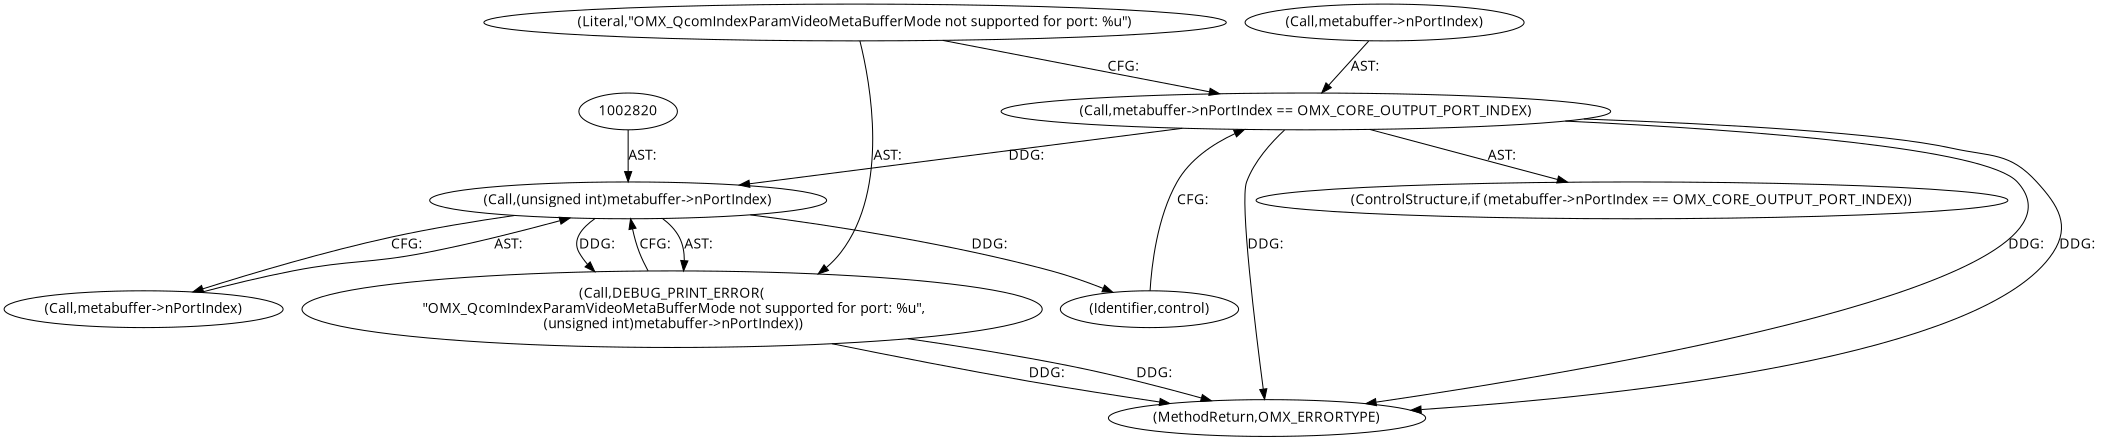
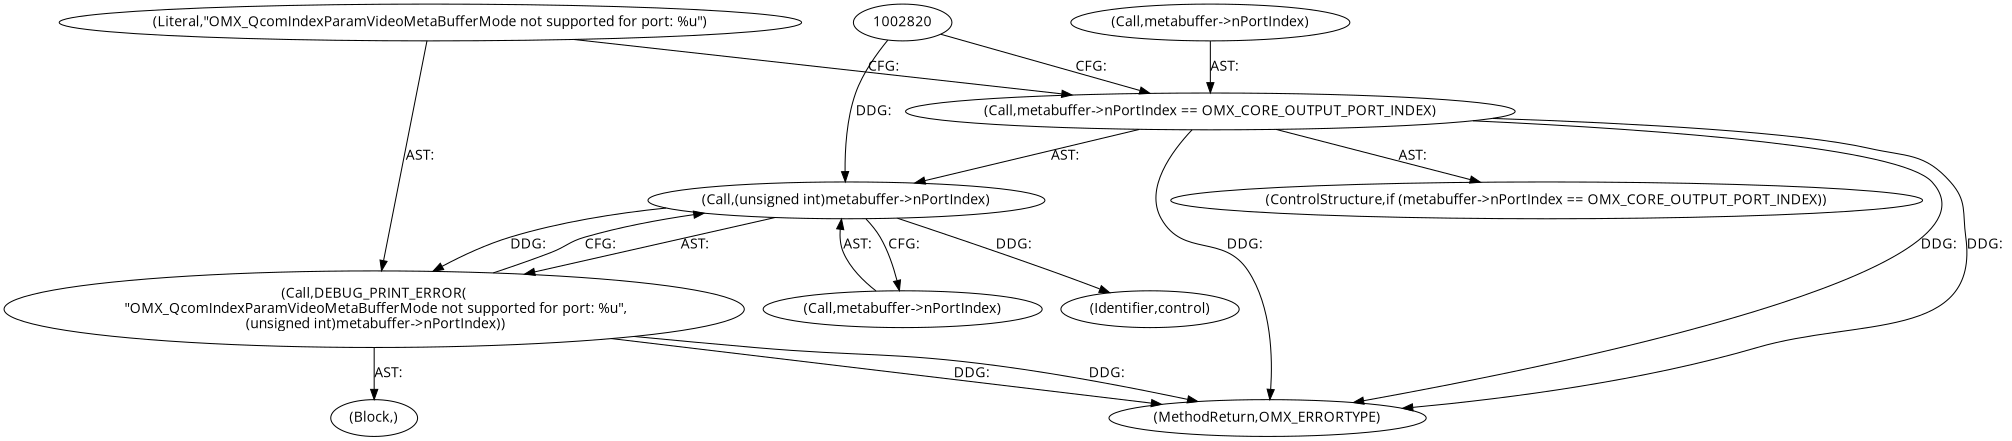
(645, 156) -> (876, 111)
(1029, 156) -> (1067, 156)
(1169, 198) -> (1040, 62)
none -> (374, 418)
